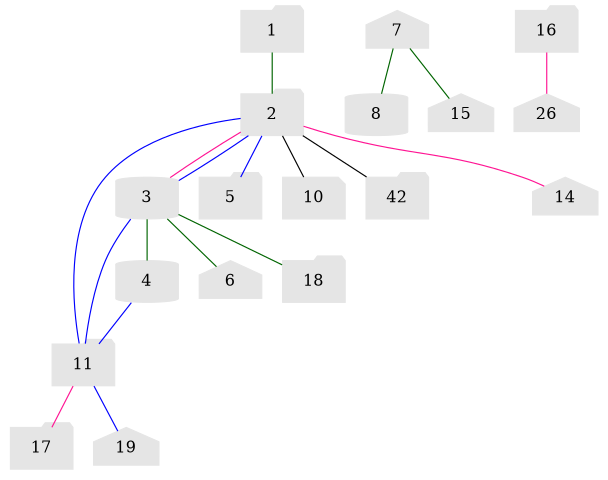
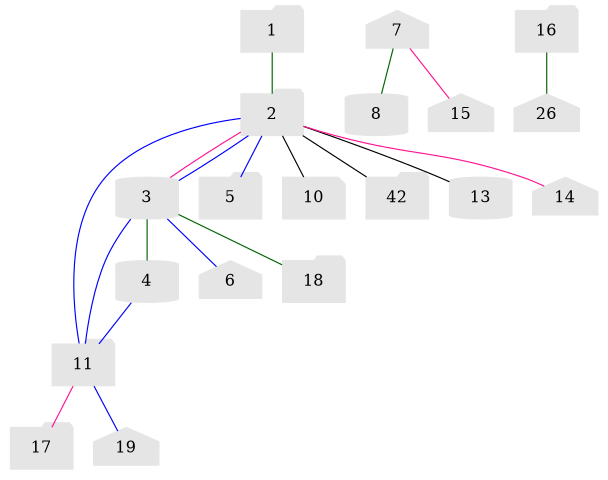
(547, 73) -> (547, 73)
(430, 74) -> (430, 74)
none -> (481, 198)
(192, 243) -> (192, 243)
